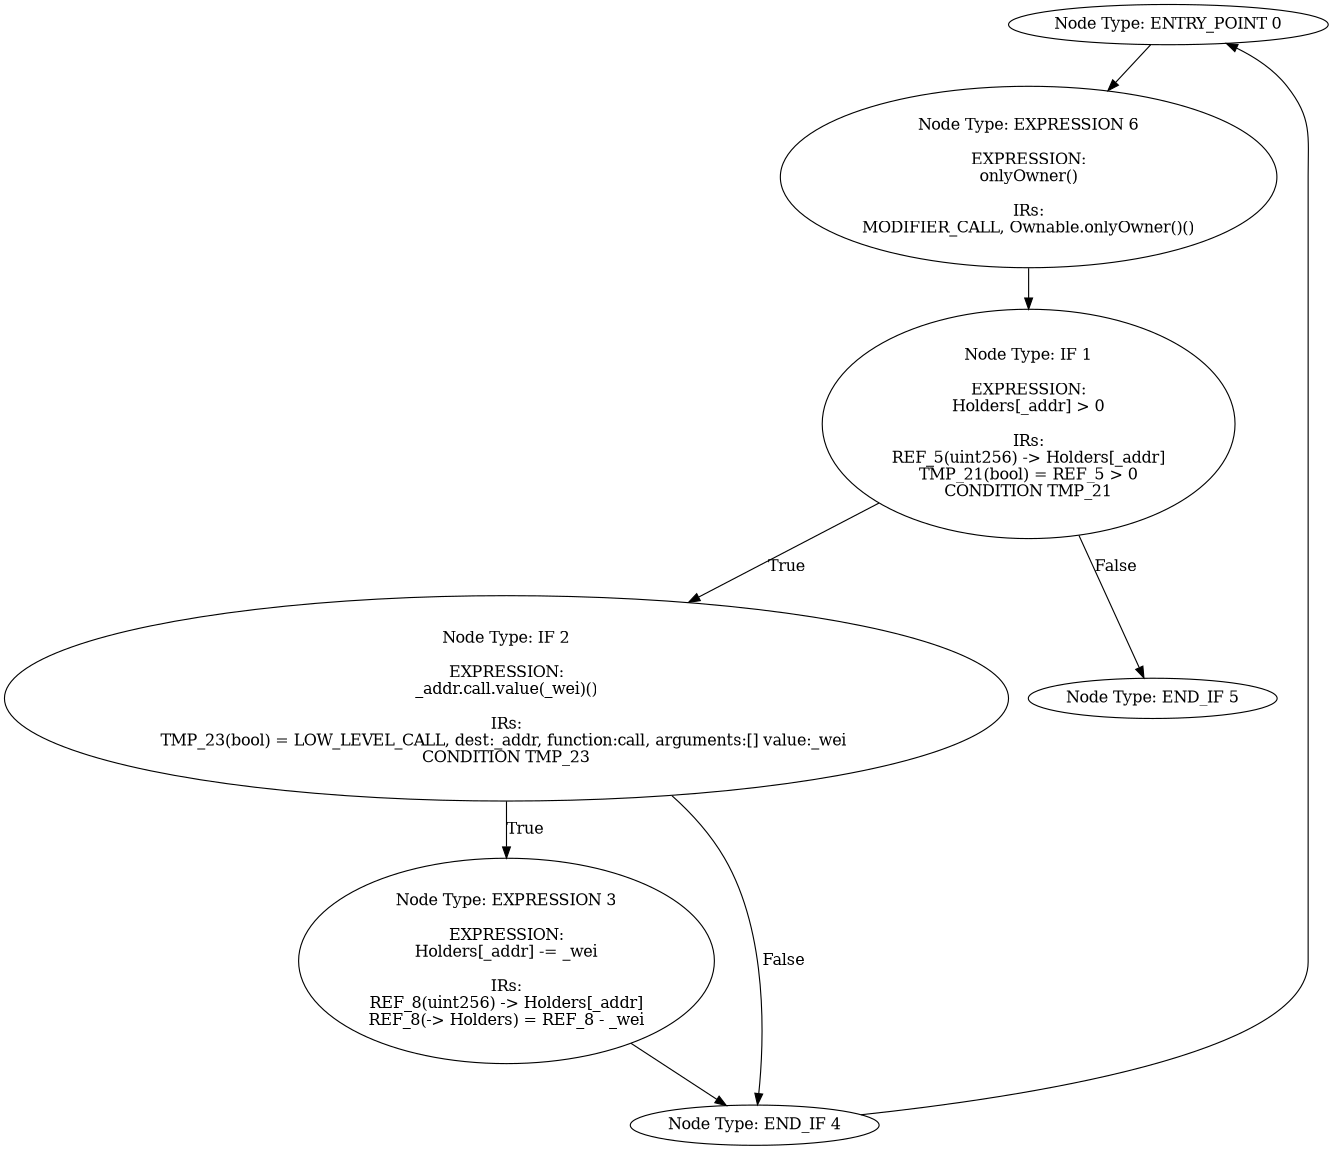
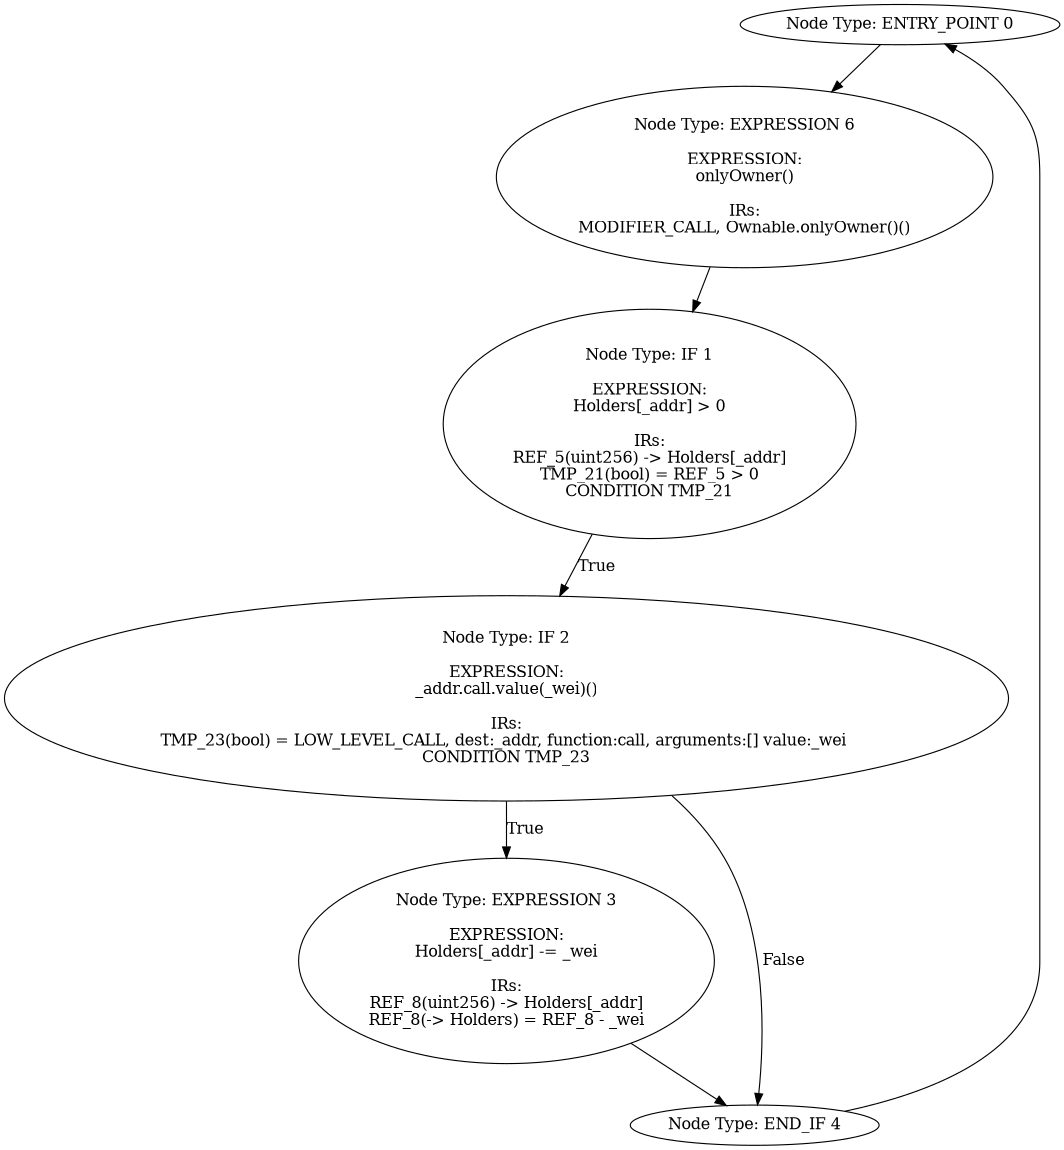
(1153, 698) -> none
